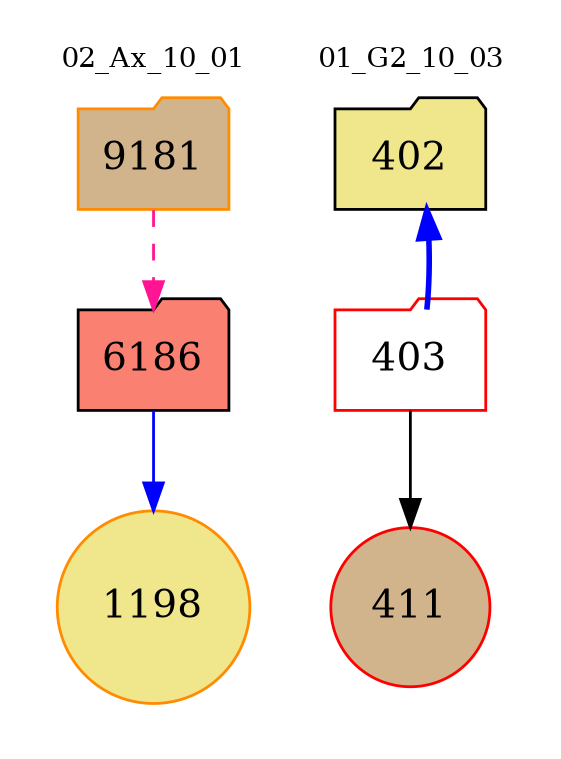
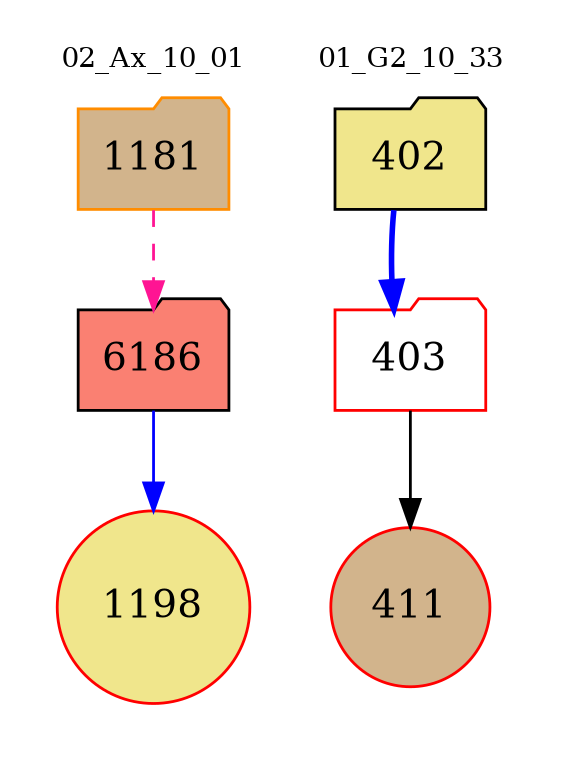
(412, 60) -> (412, 60)
(154, 159) -> (154, 159)
(429, 274) -> (392, 246)
(154, 607) -> (154, 607)
